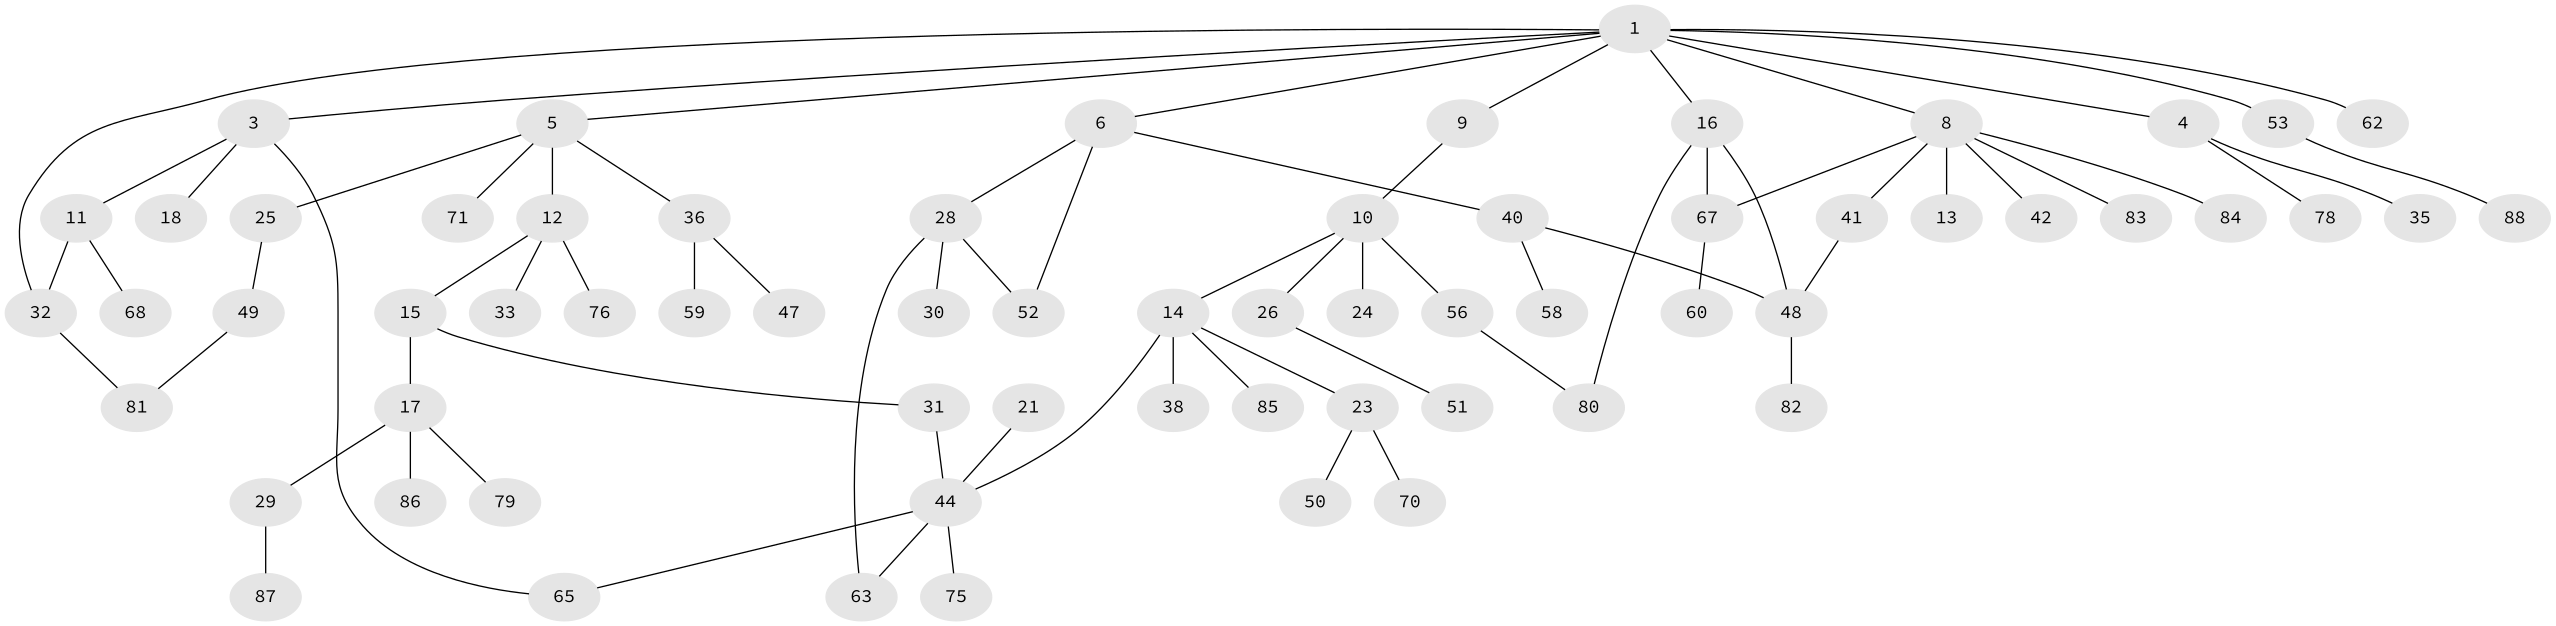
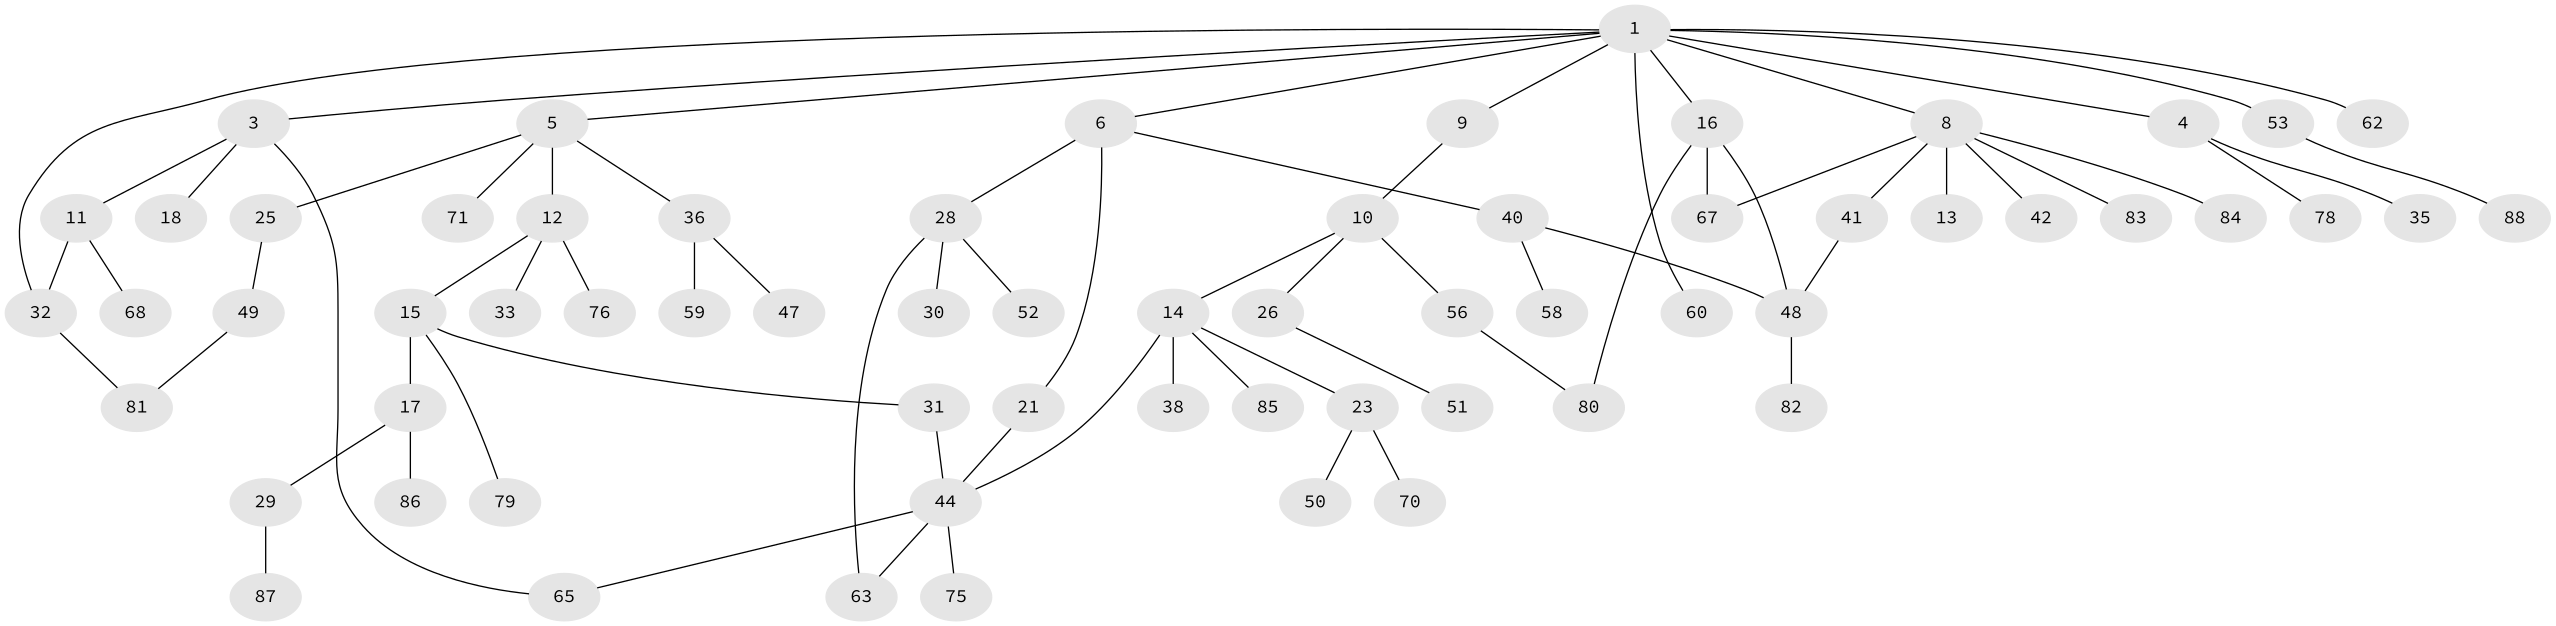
(1065, 218) -> (1093, 272)
(1702, 266) -> (1645, 175)
(1363, 313) -> none
(458, 455) -> (468, 404)
